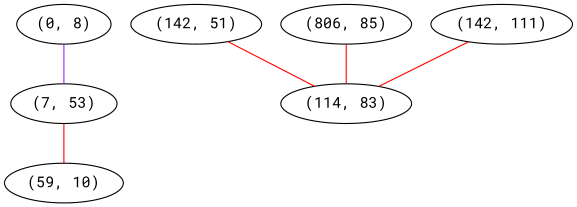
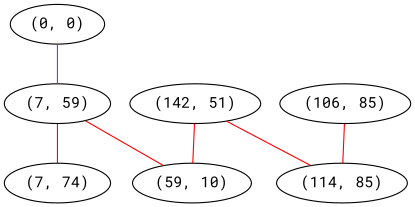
(64, 24) -> (57, 24)
(346, 24) -> (345, 104)
(502, 24) -> none
(64, 104) -> (57, 104)
(346, 104) -> (342, 183)
none -> (194, 143)
none -> (57, 183)
